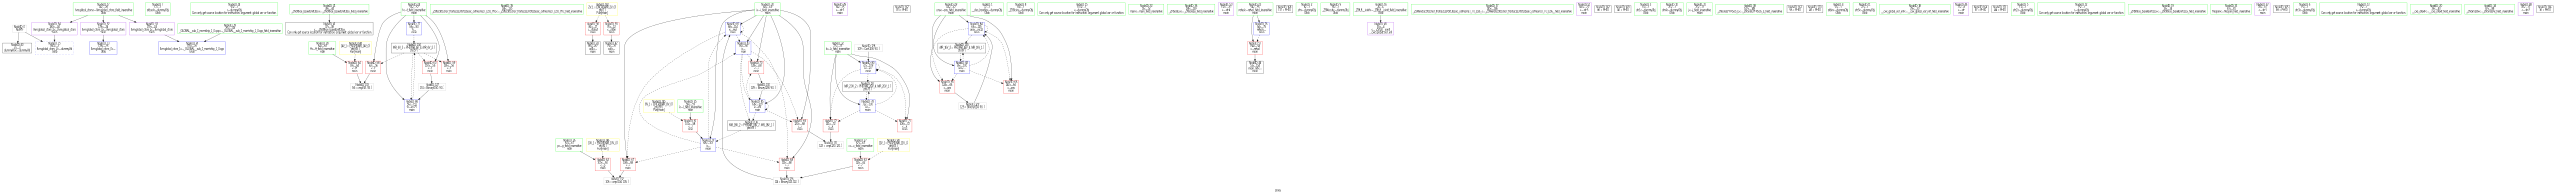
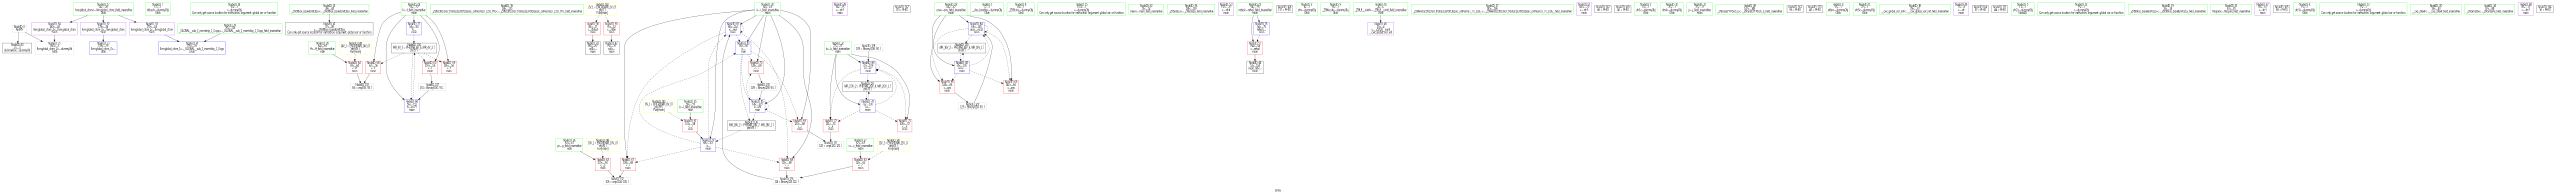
(2023, 13) -> (2023, 13)
(869, 49) -> (869, 49)
